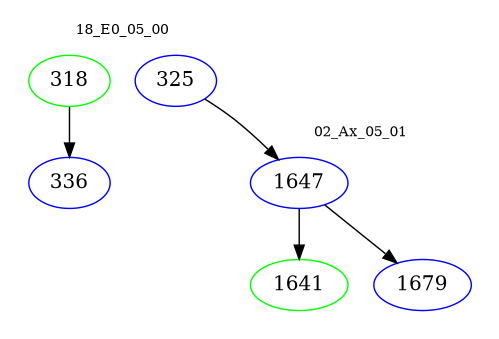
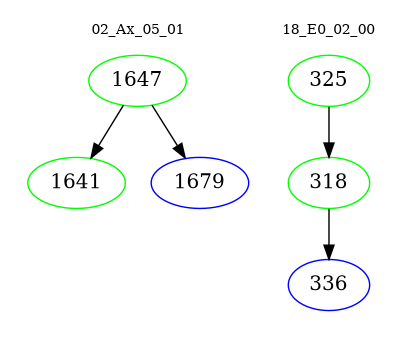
(123, 30) -> (329, 30)
(176, 81) -> (329, 81)
(249, 131) -> (329, 125)
(299, 183) -> (138, 81)
